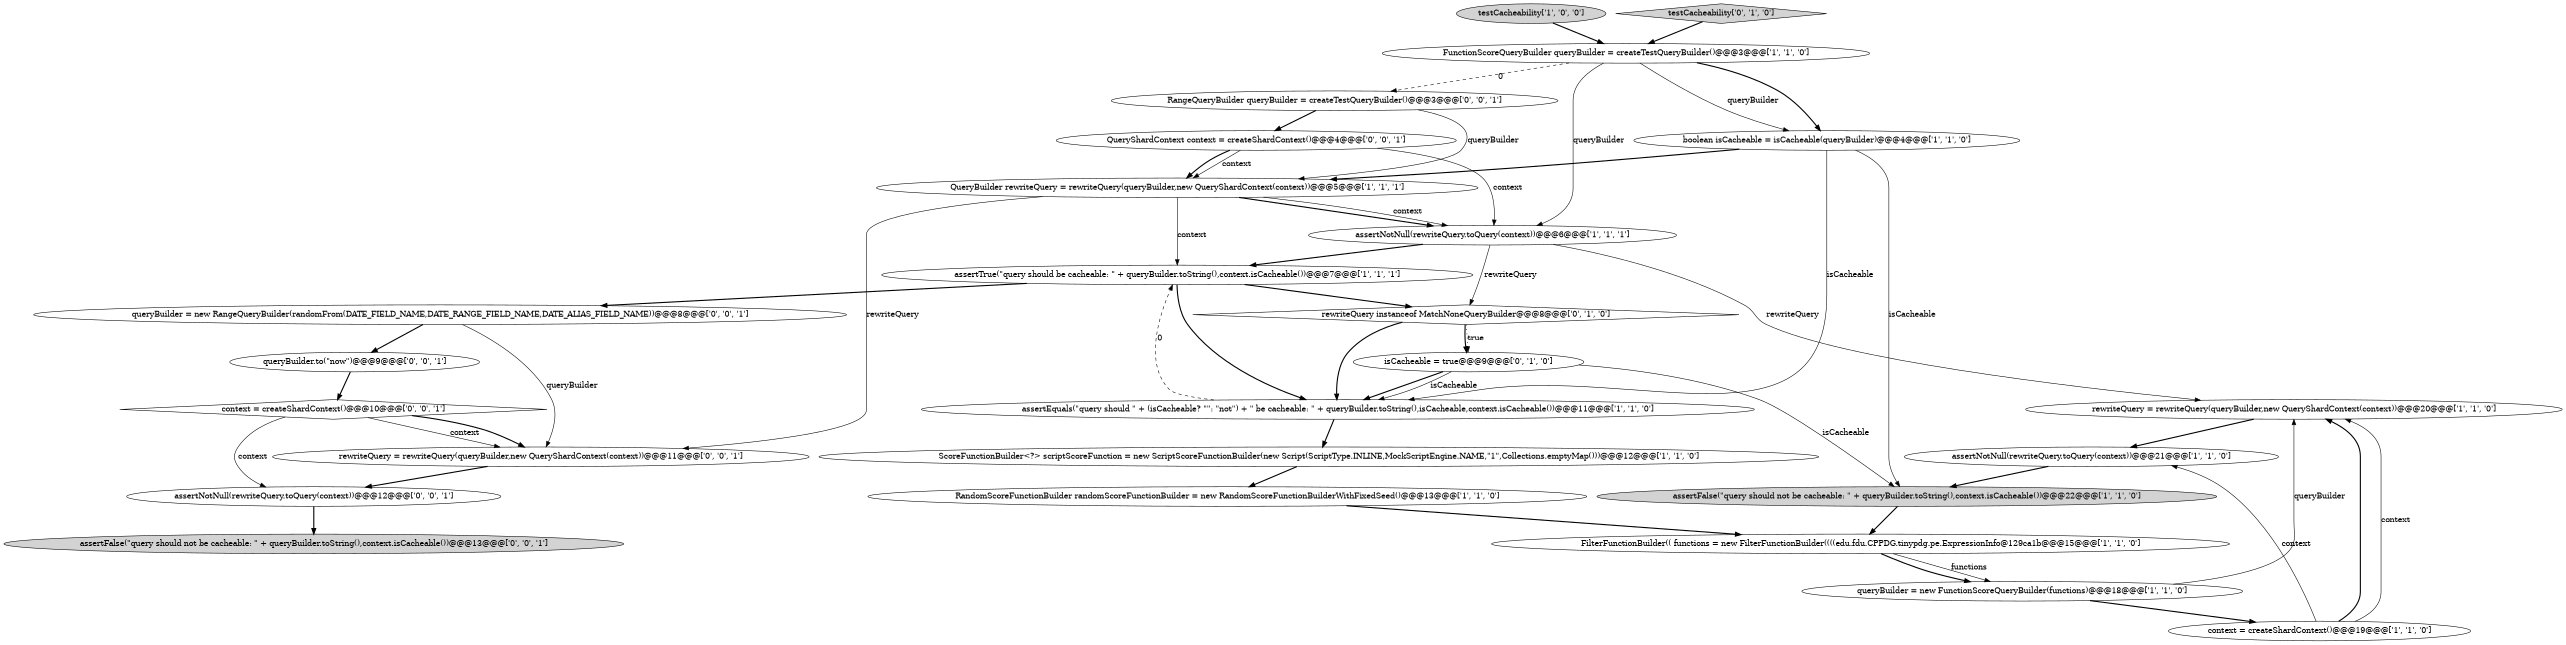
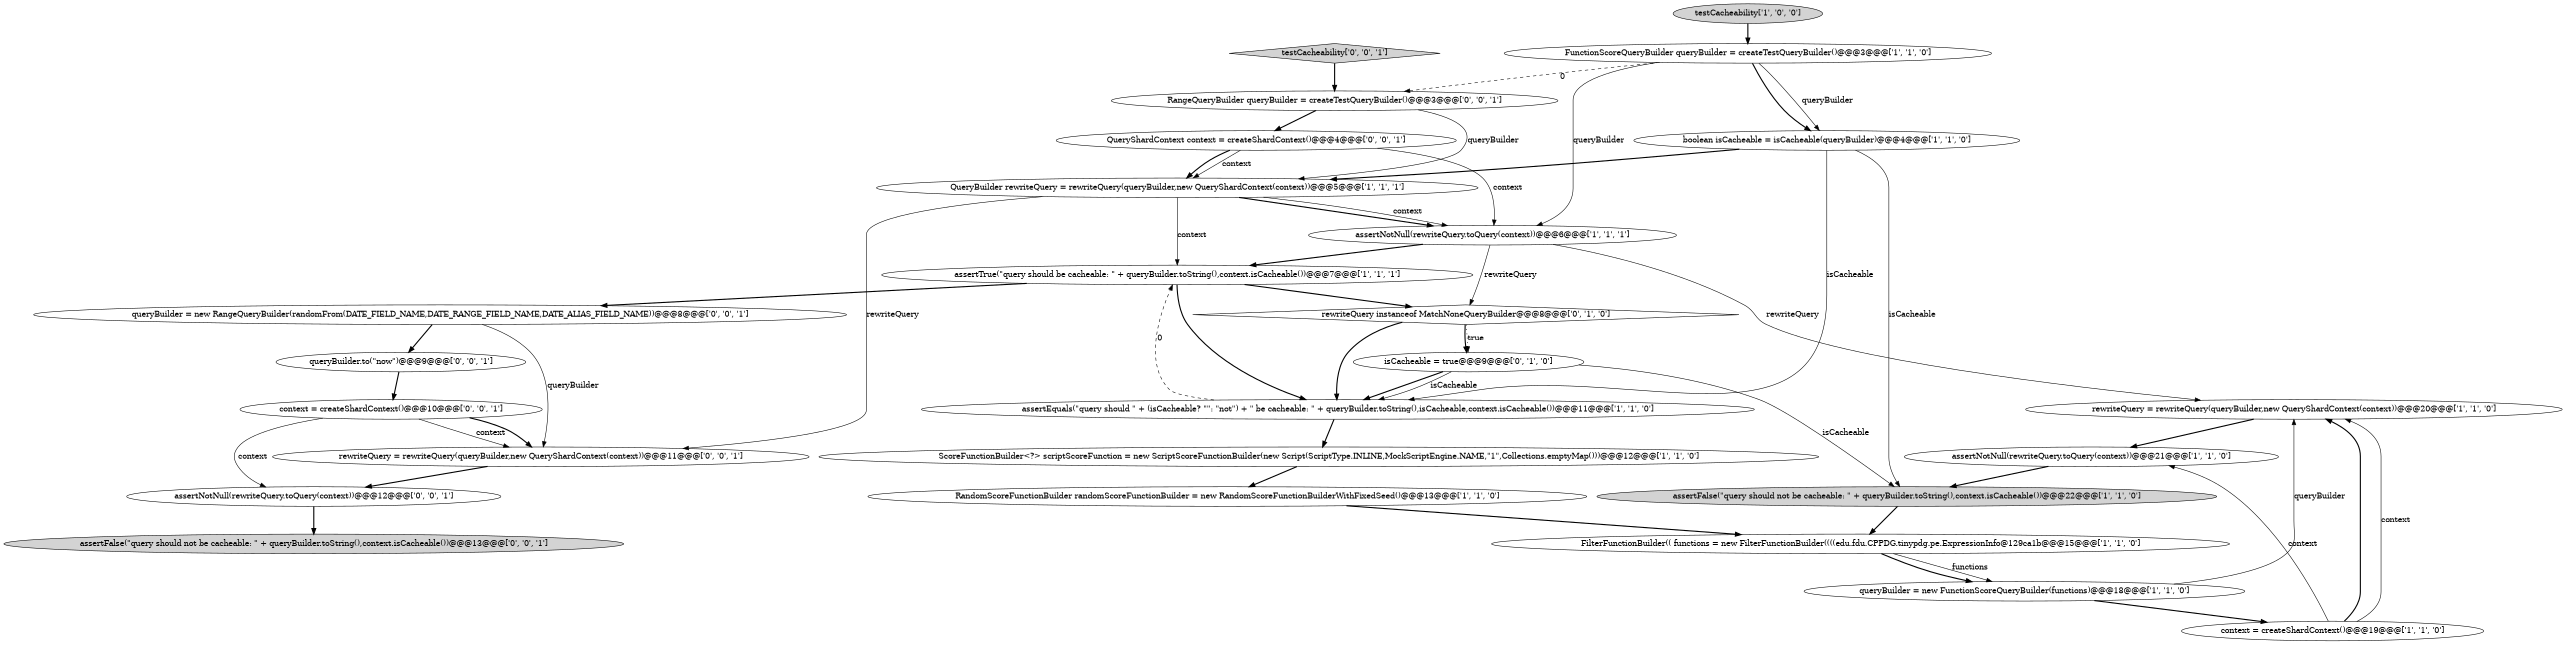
(1721, 14) -> none
none -> (1335, 53)
(333, 409) -> (391, 409)
